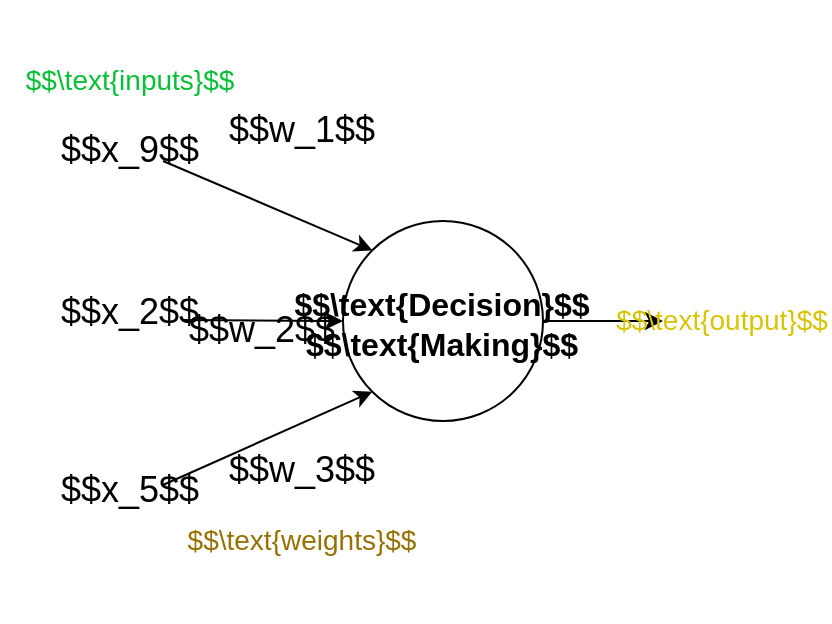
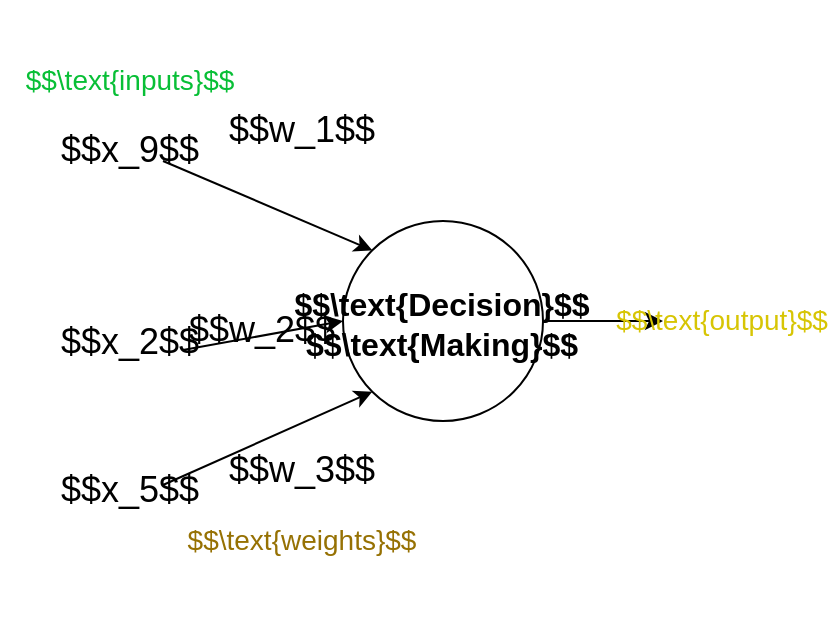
(131, 313) -> (131, 343)
